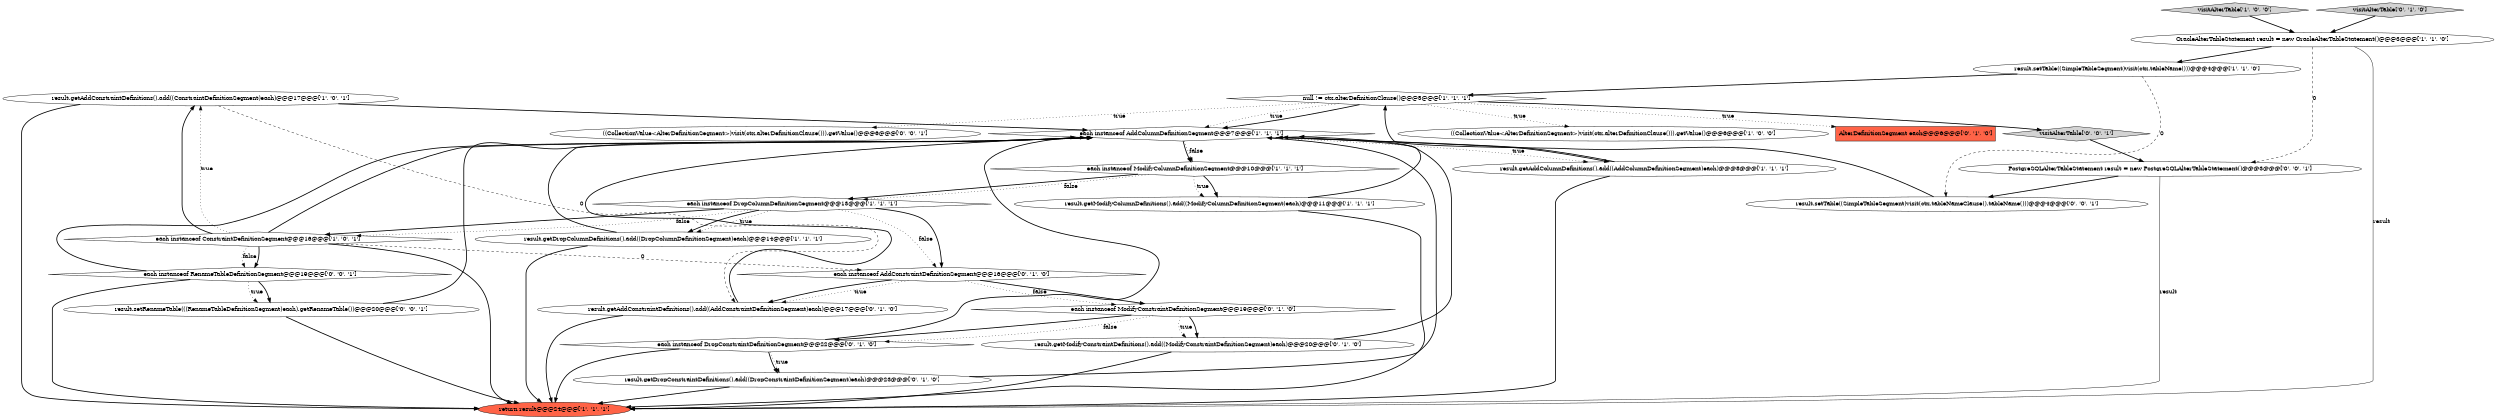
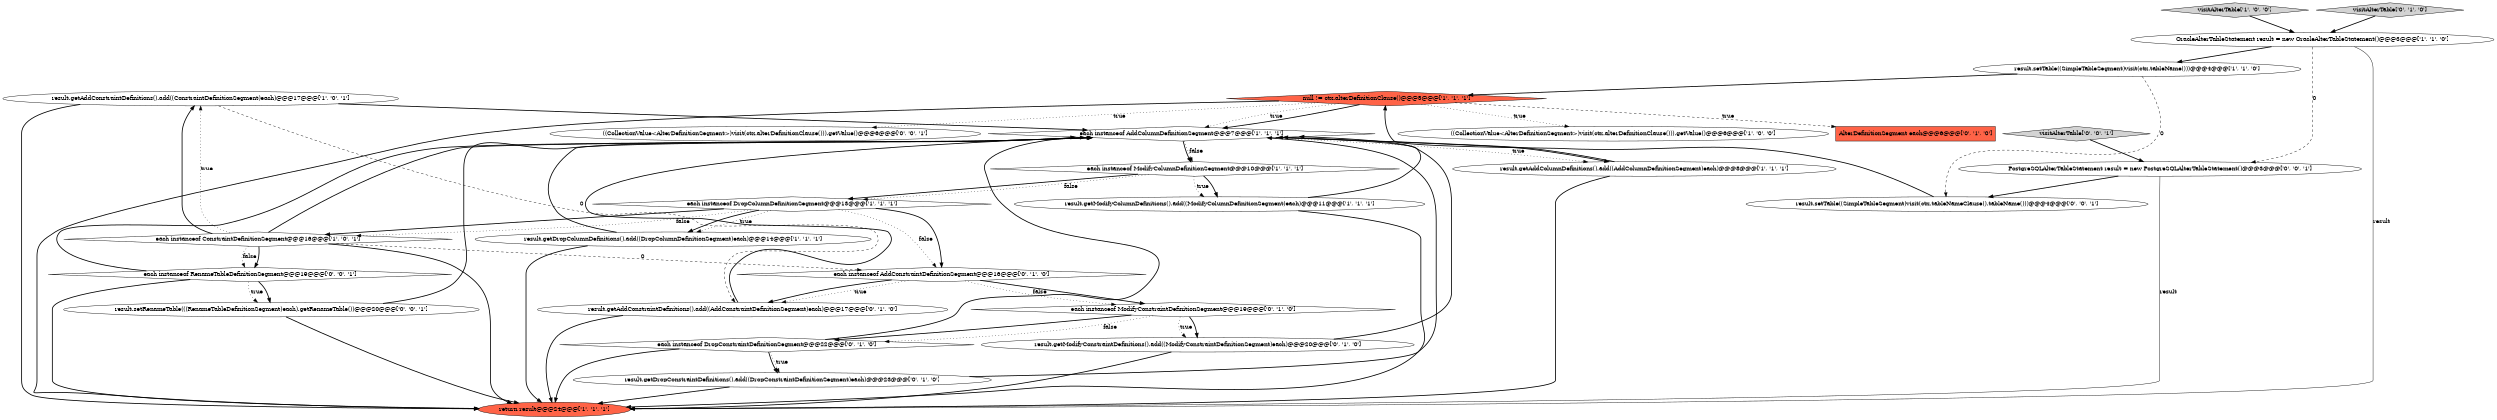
(1386, 99) -> (1386, 99)
(1758, 113) -> (404, 147)
(1643, 114) -> (1643, 114)
